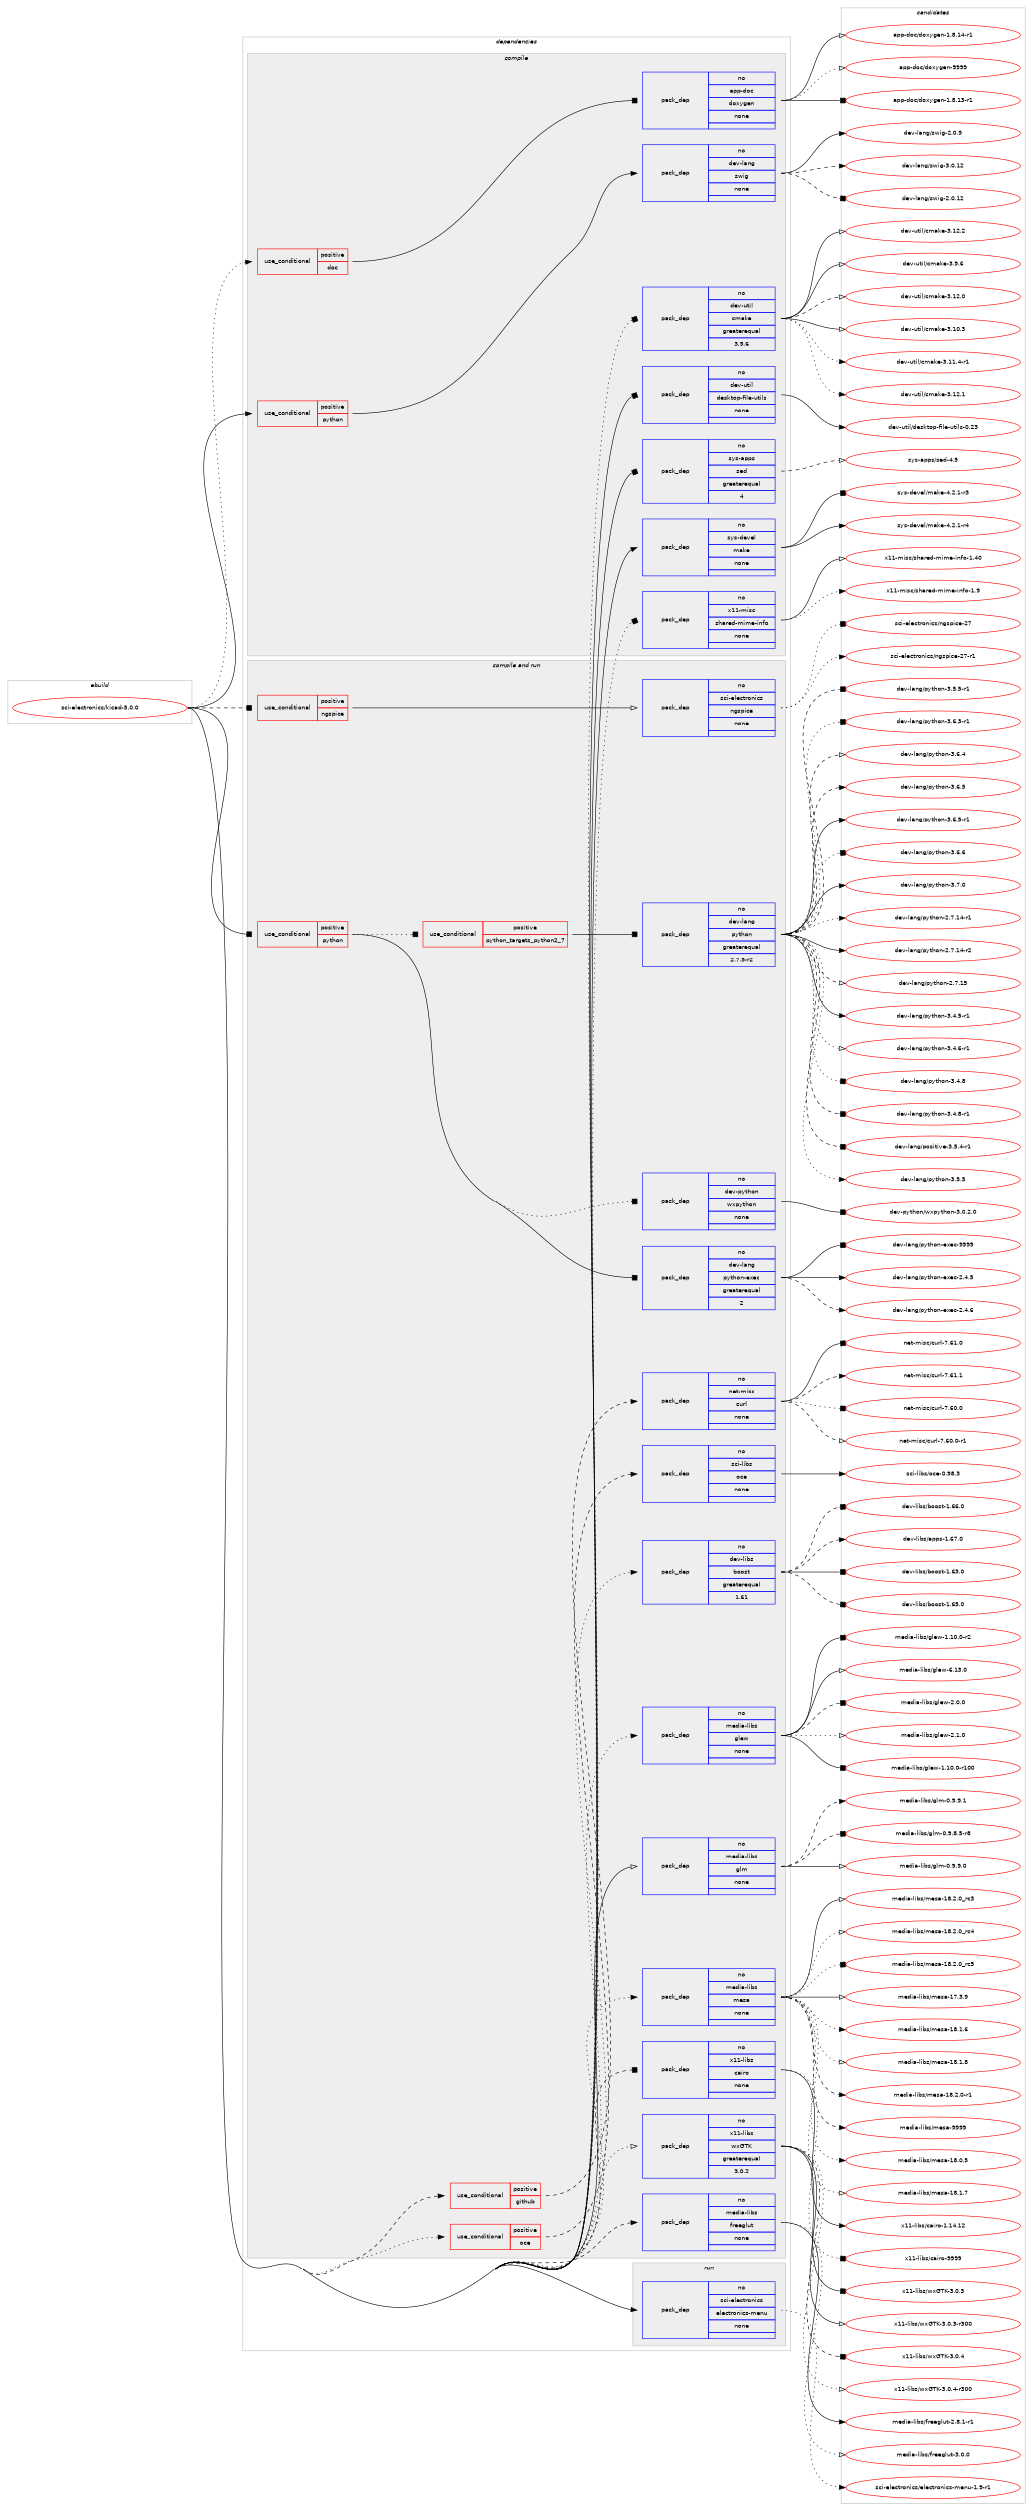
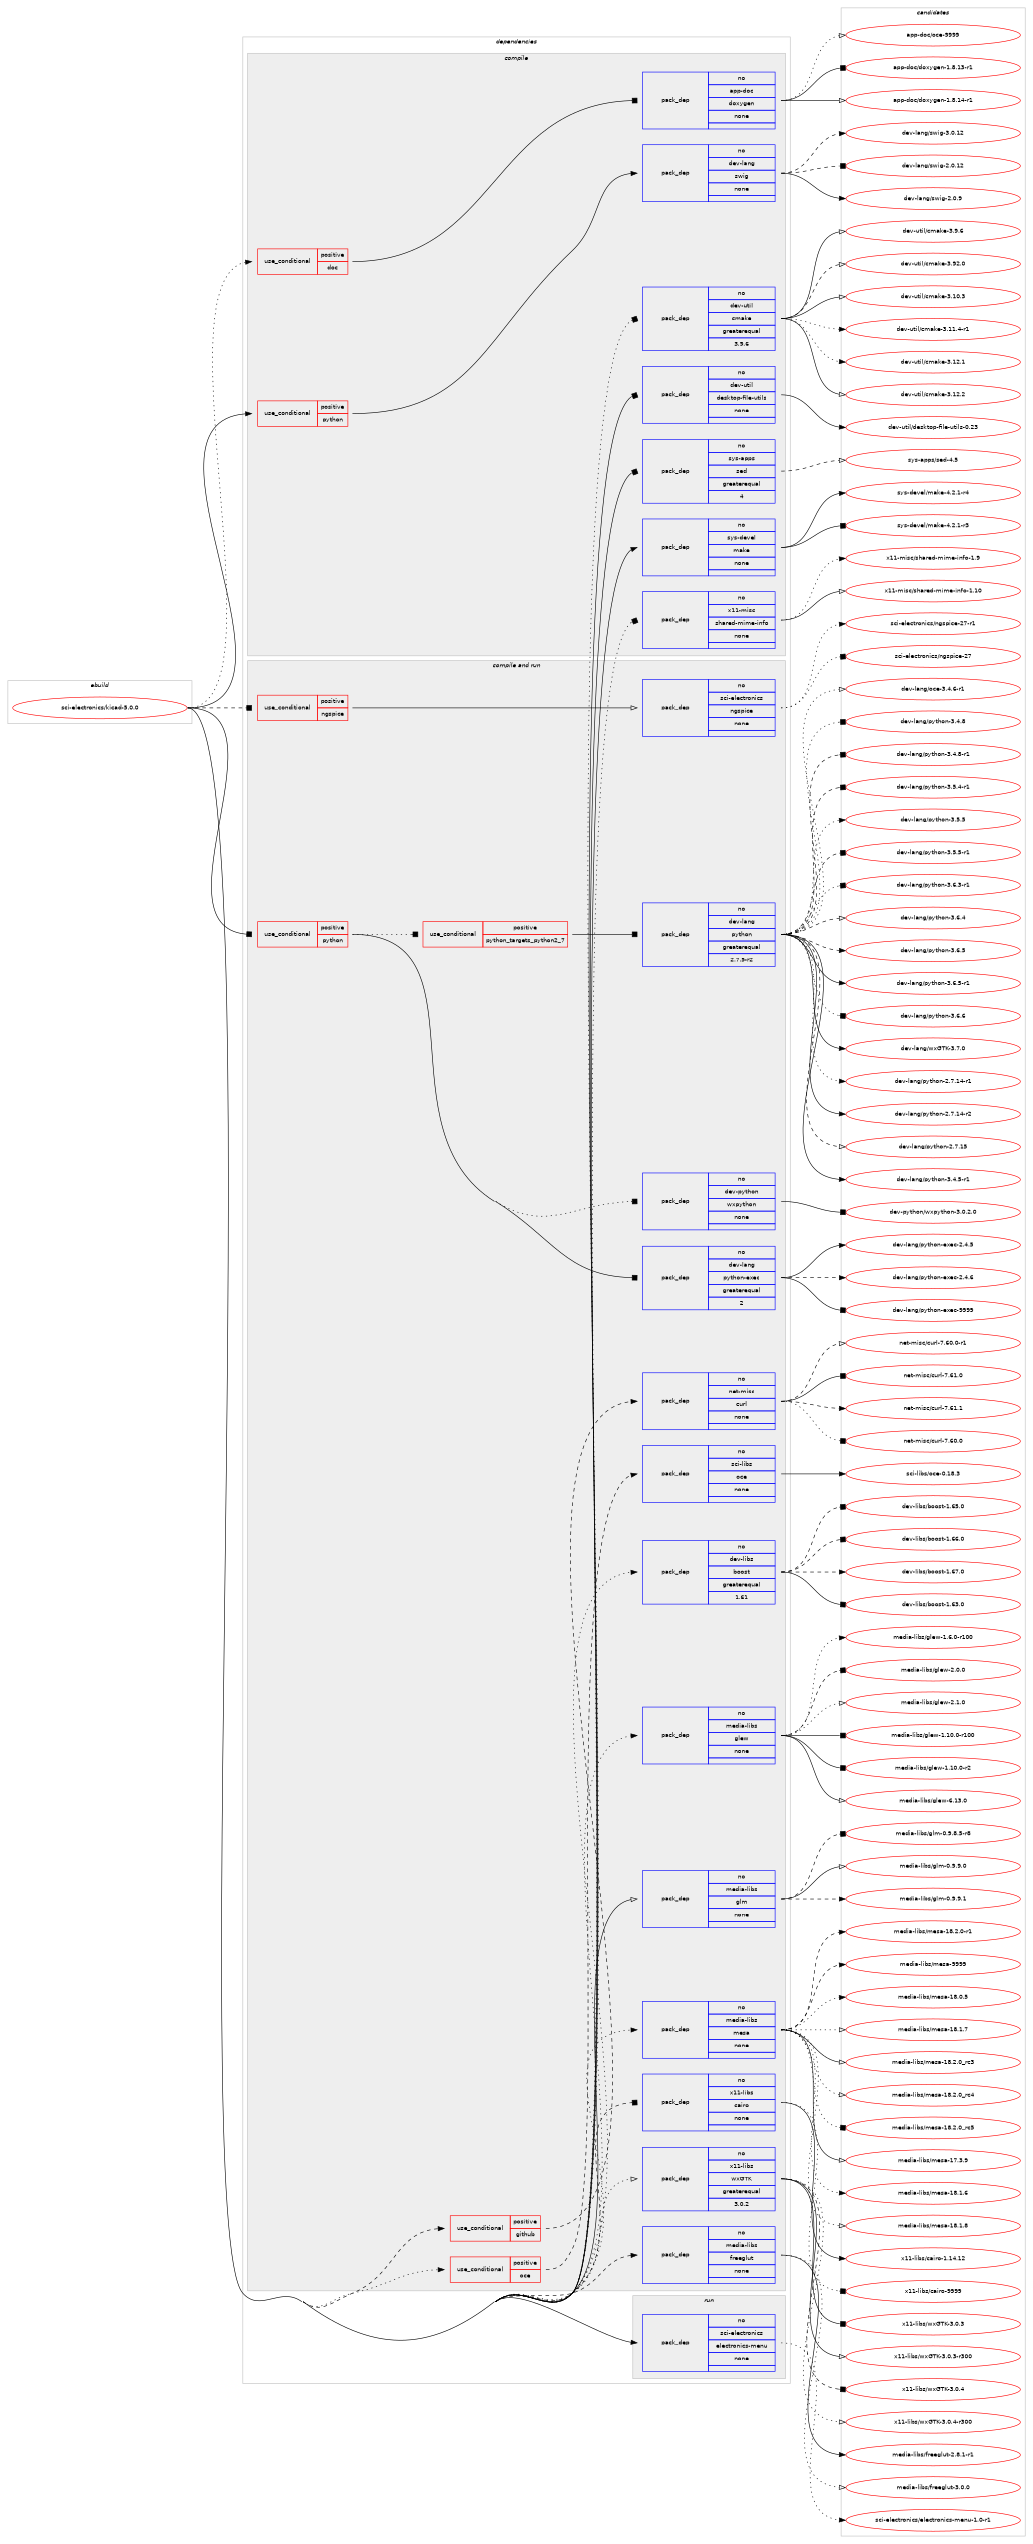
(933, 68) -> (933, 35)
(933, 297) -> (933, 264)
(933, 558) -> (933, 591)
(933, 885) -> (933, 1049)
(933, 1049) -> (933, 689)
(933, 1147) -> (933, 787)
(933, 1474) -> (933, 1474)
(933, 1539) -> (933, 1572)
none -> (933, 1637)
(933, 2488) -> (933, 2520)
